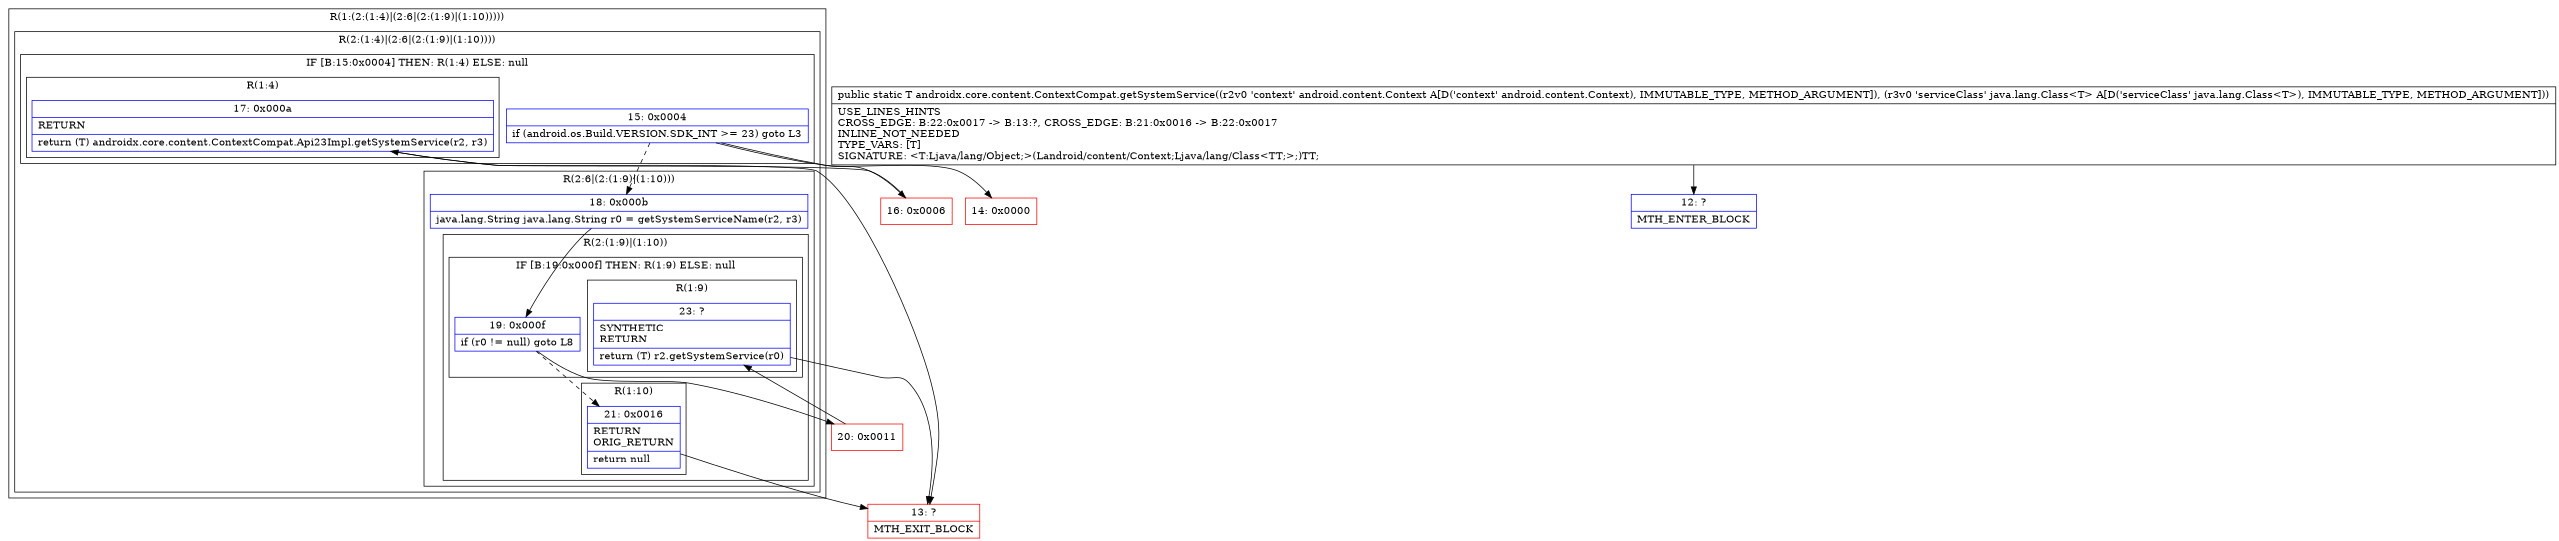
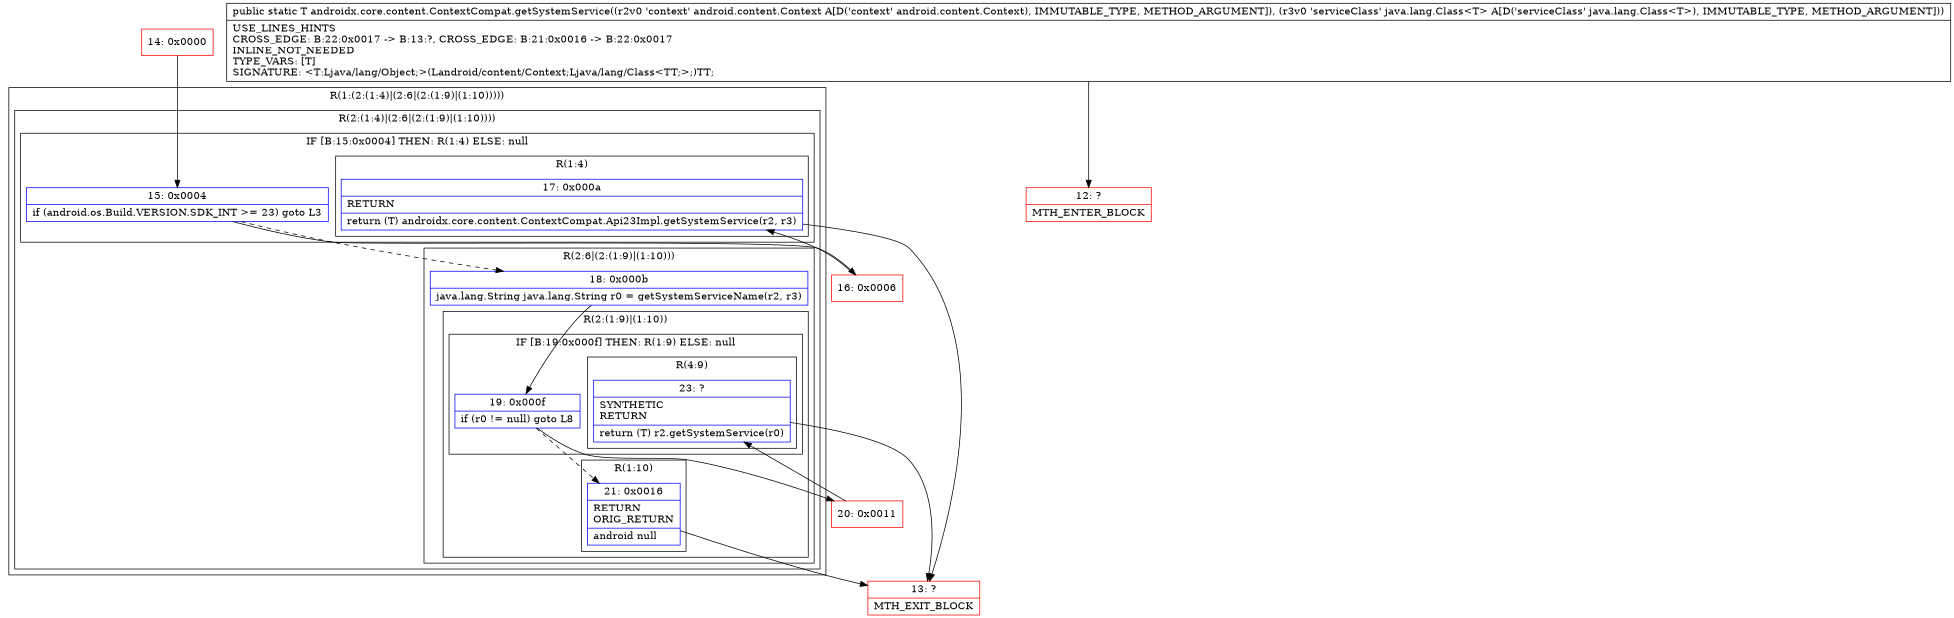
(875, 166) -> (177, 118)
(1694, 211) -> (1089, 205)
(692, 289) -> (692, 365)
(622, 459) -> (625, 536)
